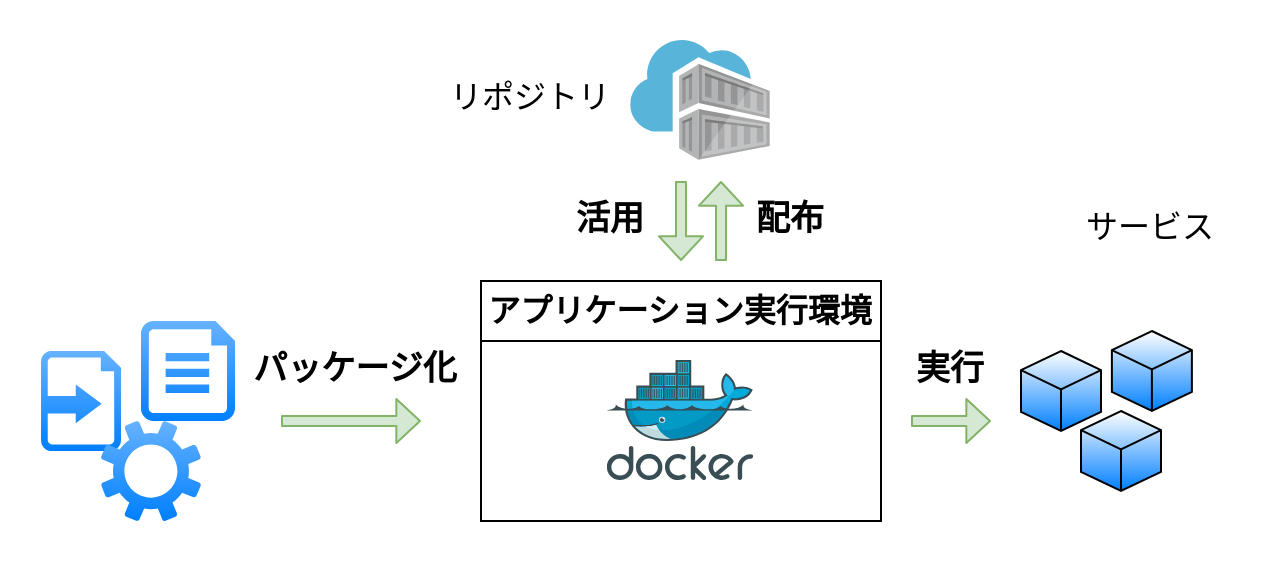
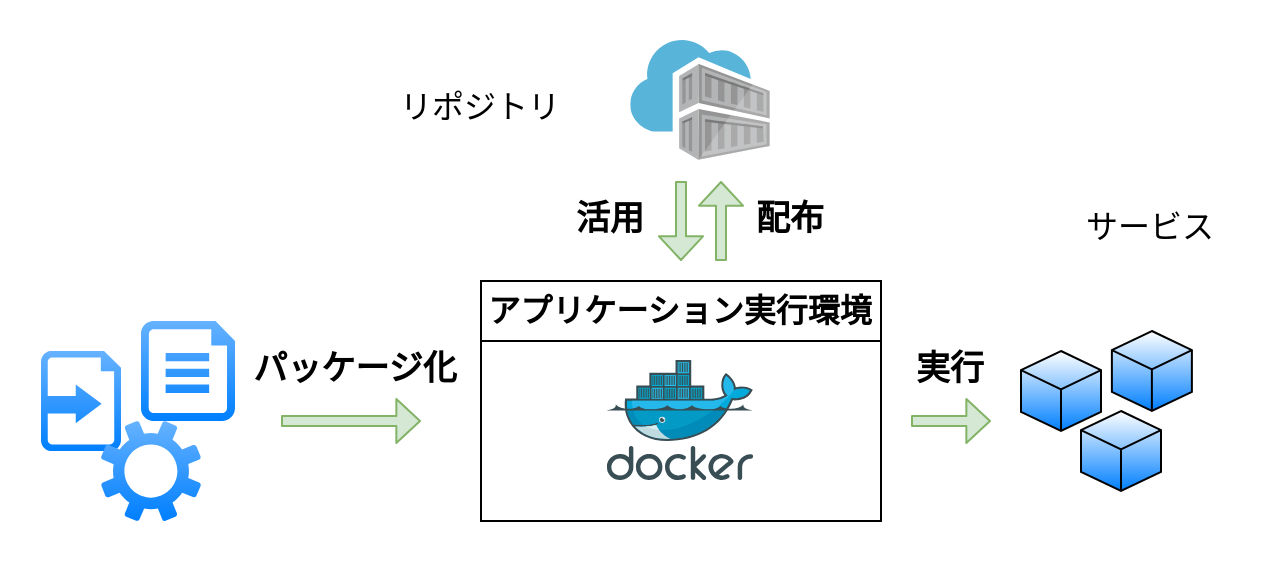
(531, 96) -> (481, 106)
